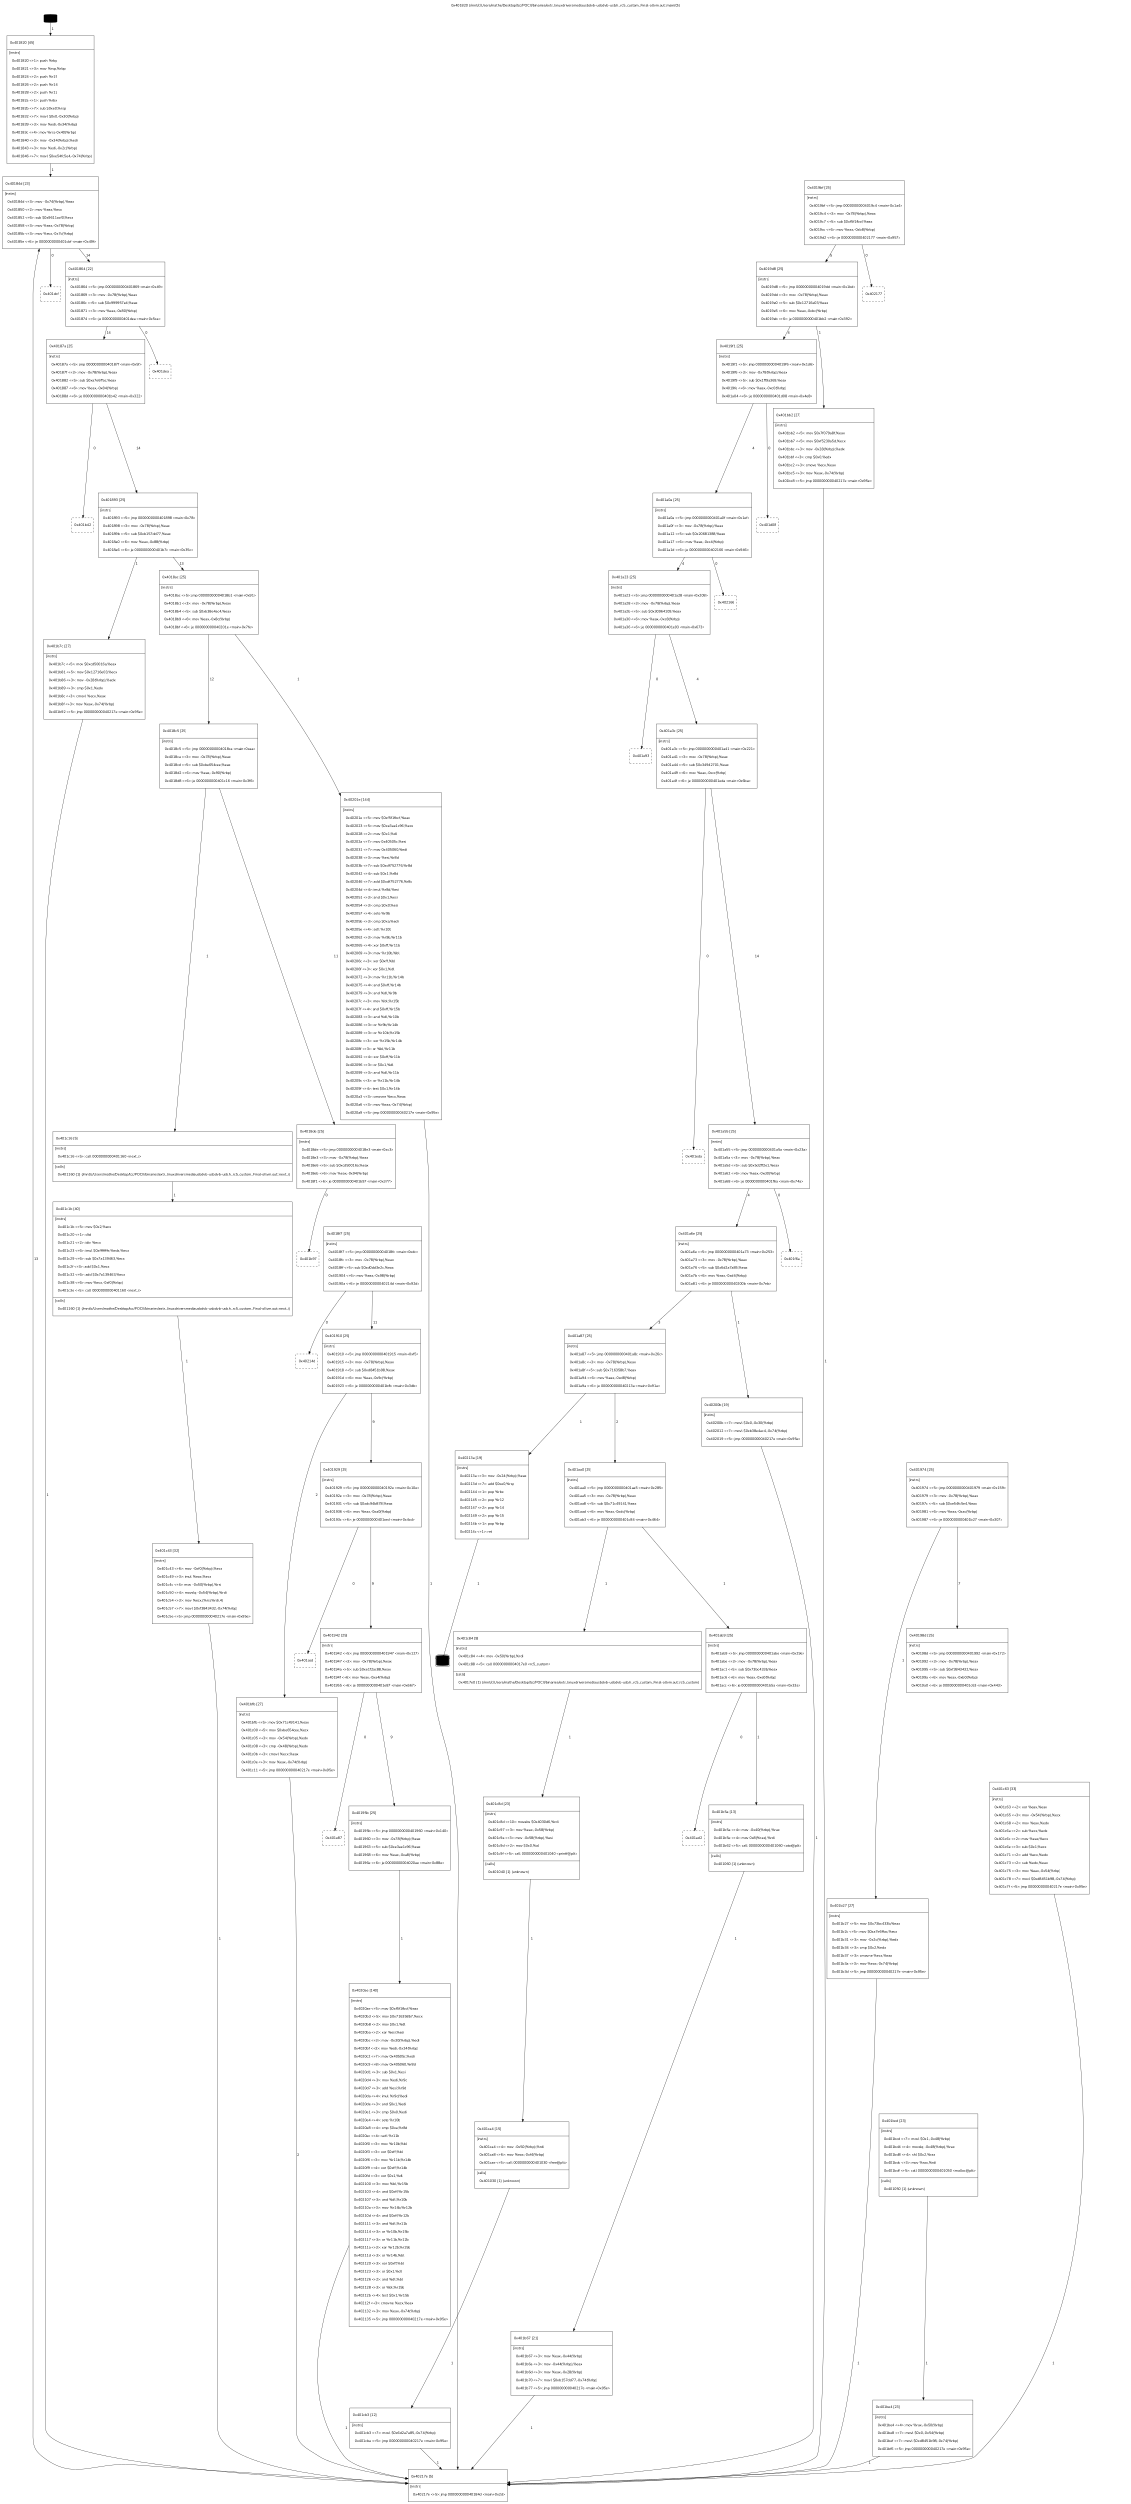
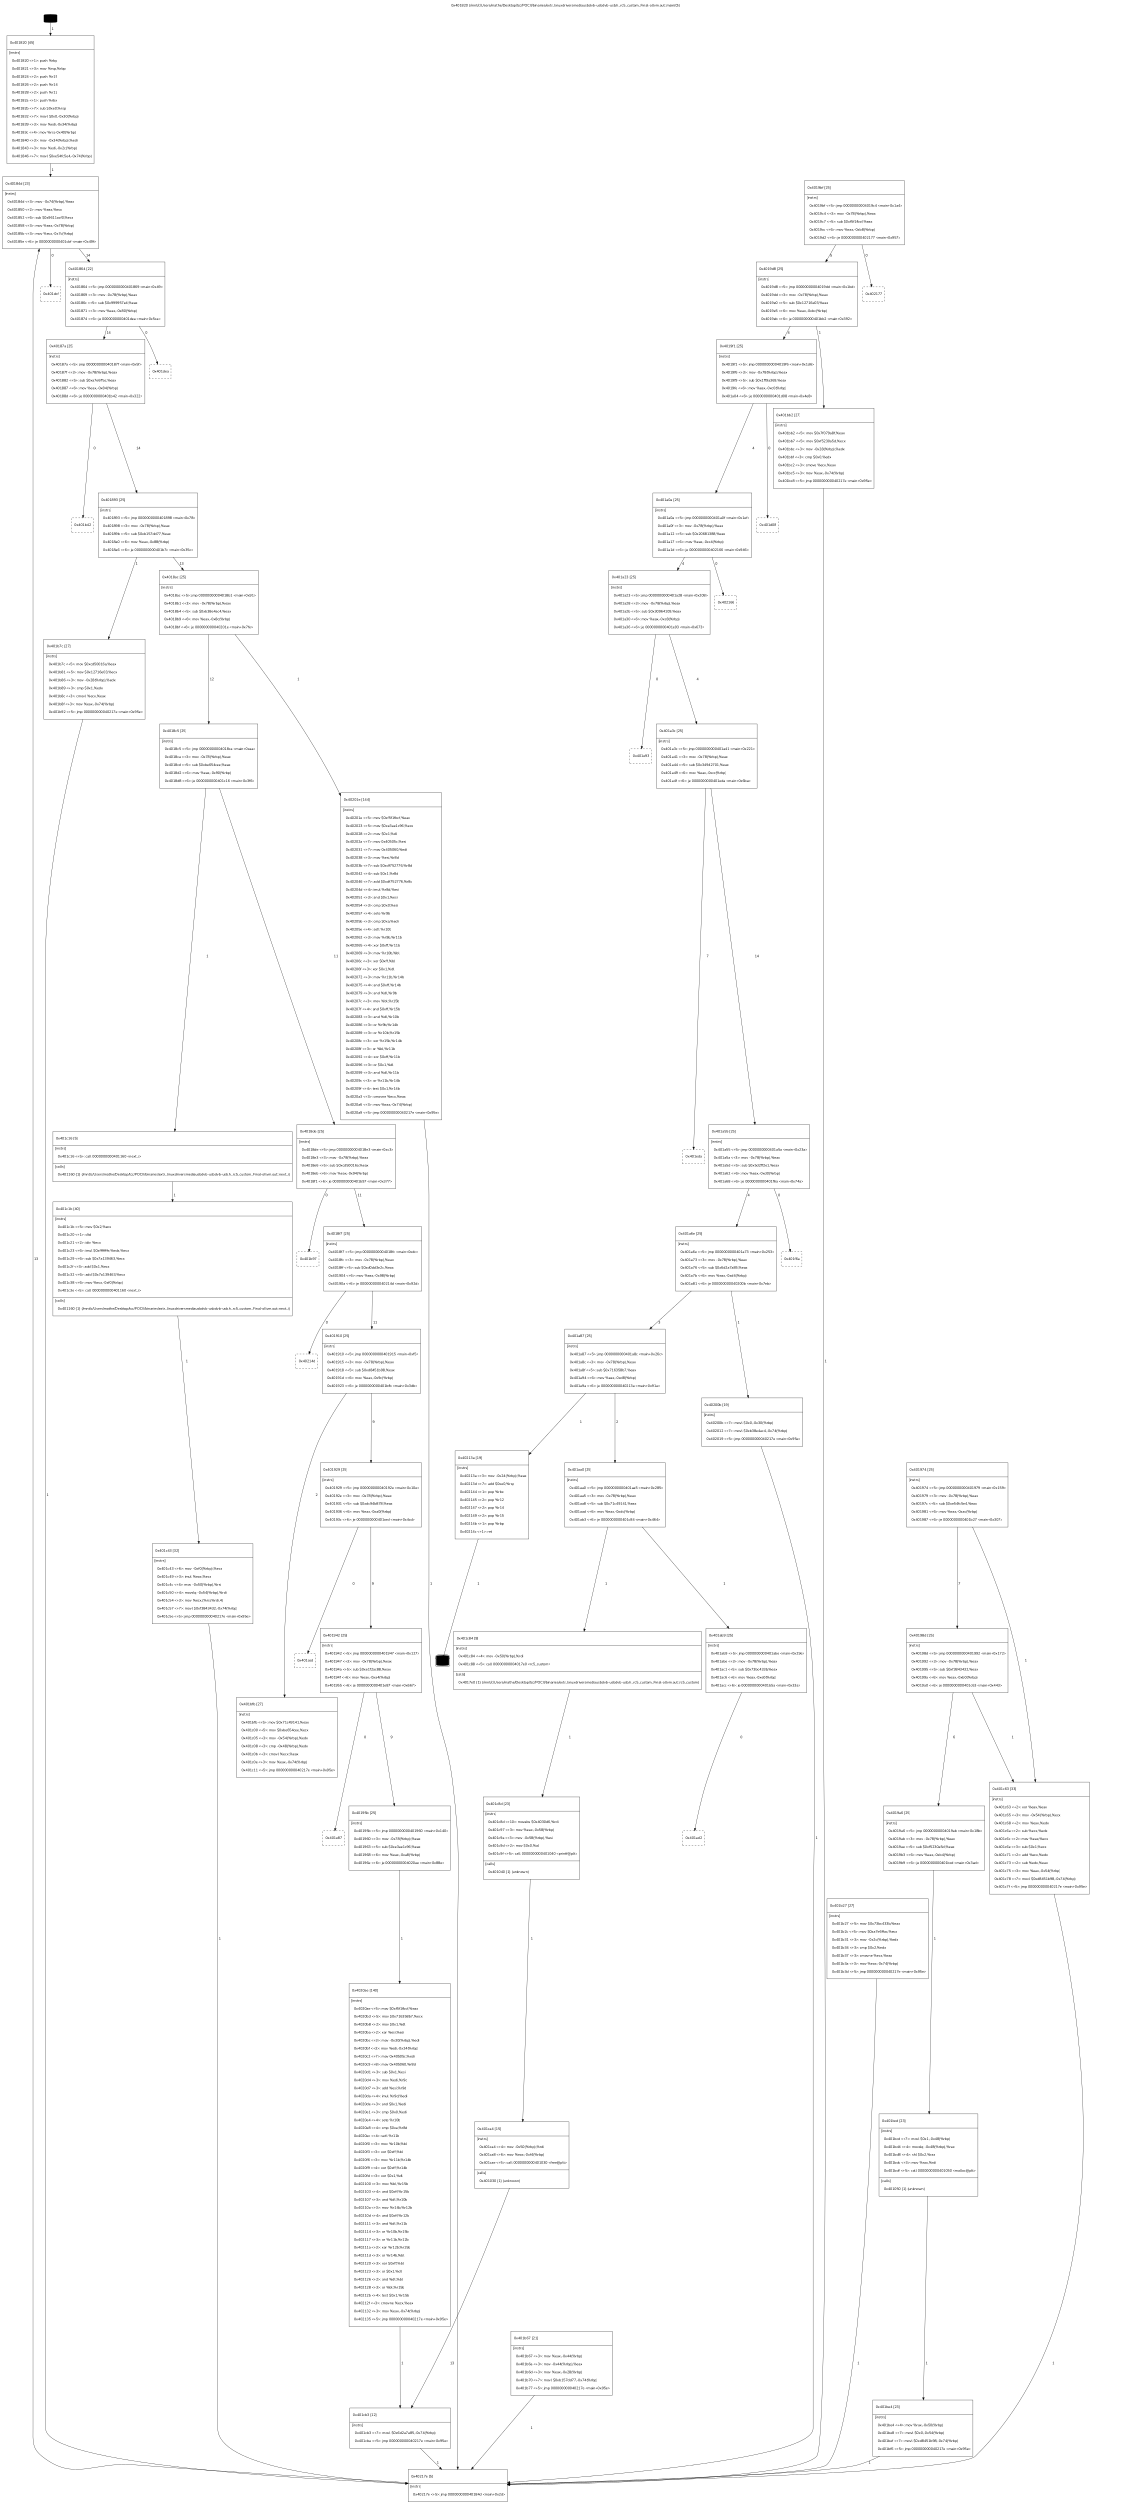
(707, 956) -> (707, 956)
none -> (359, 1207)
(885, 1707) -> (1016, 1650)
none -> (992, 1736)
(756, 1838) -> none
none -> (934, 1838)
(296, 2167) -> none
(452, 2363) -> (452, 2363)
(318, 2384) -> (400, 2366)
